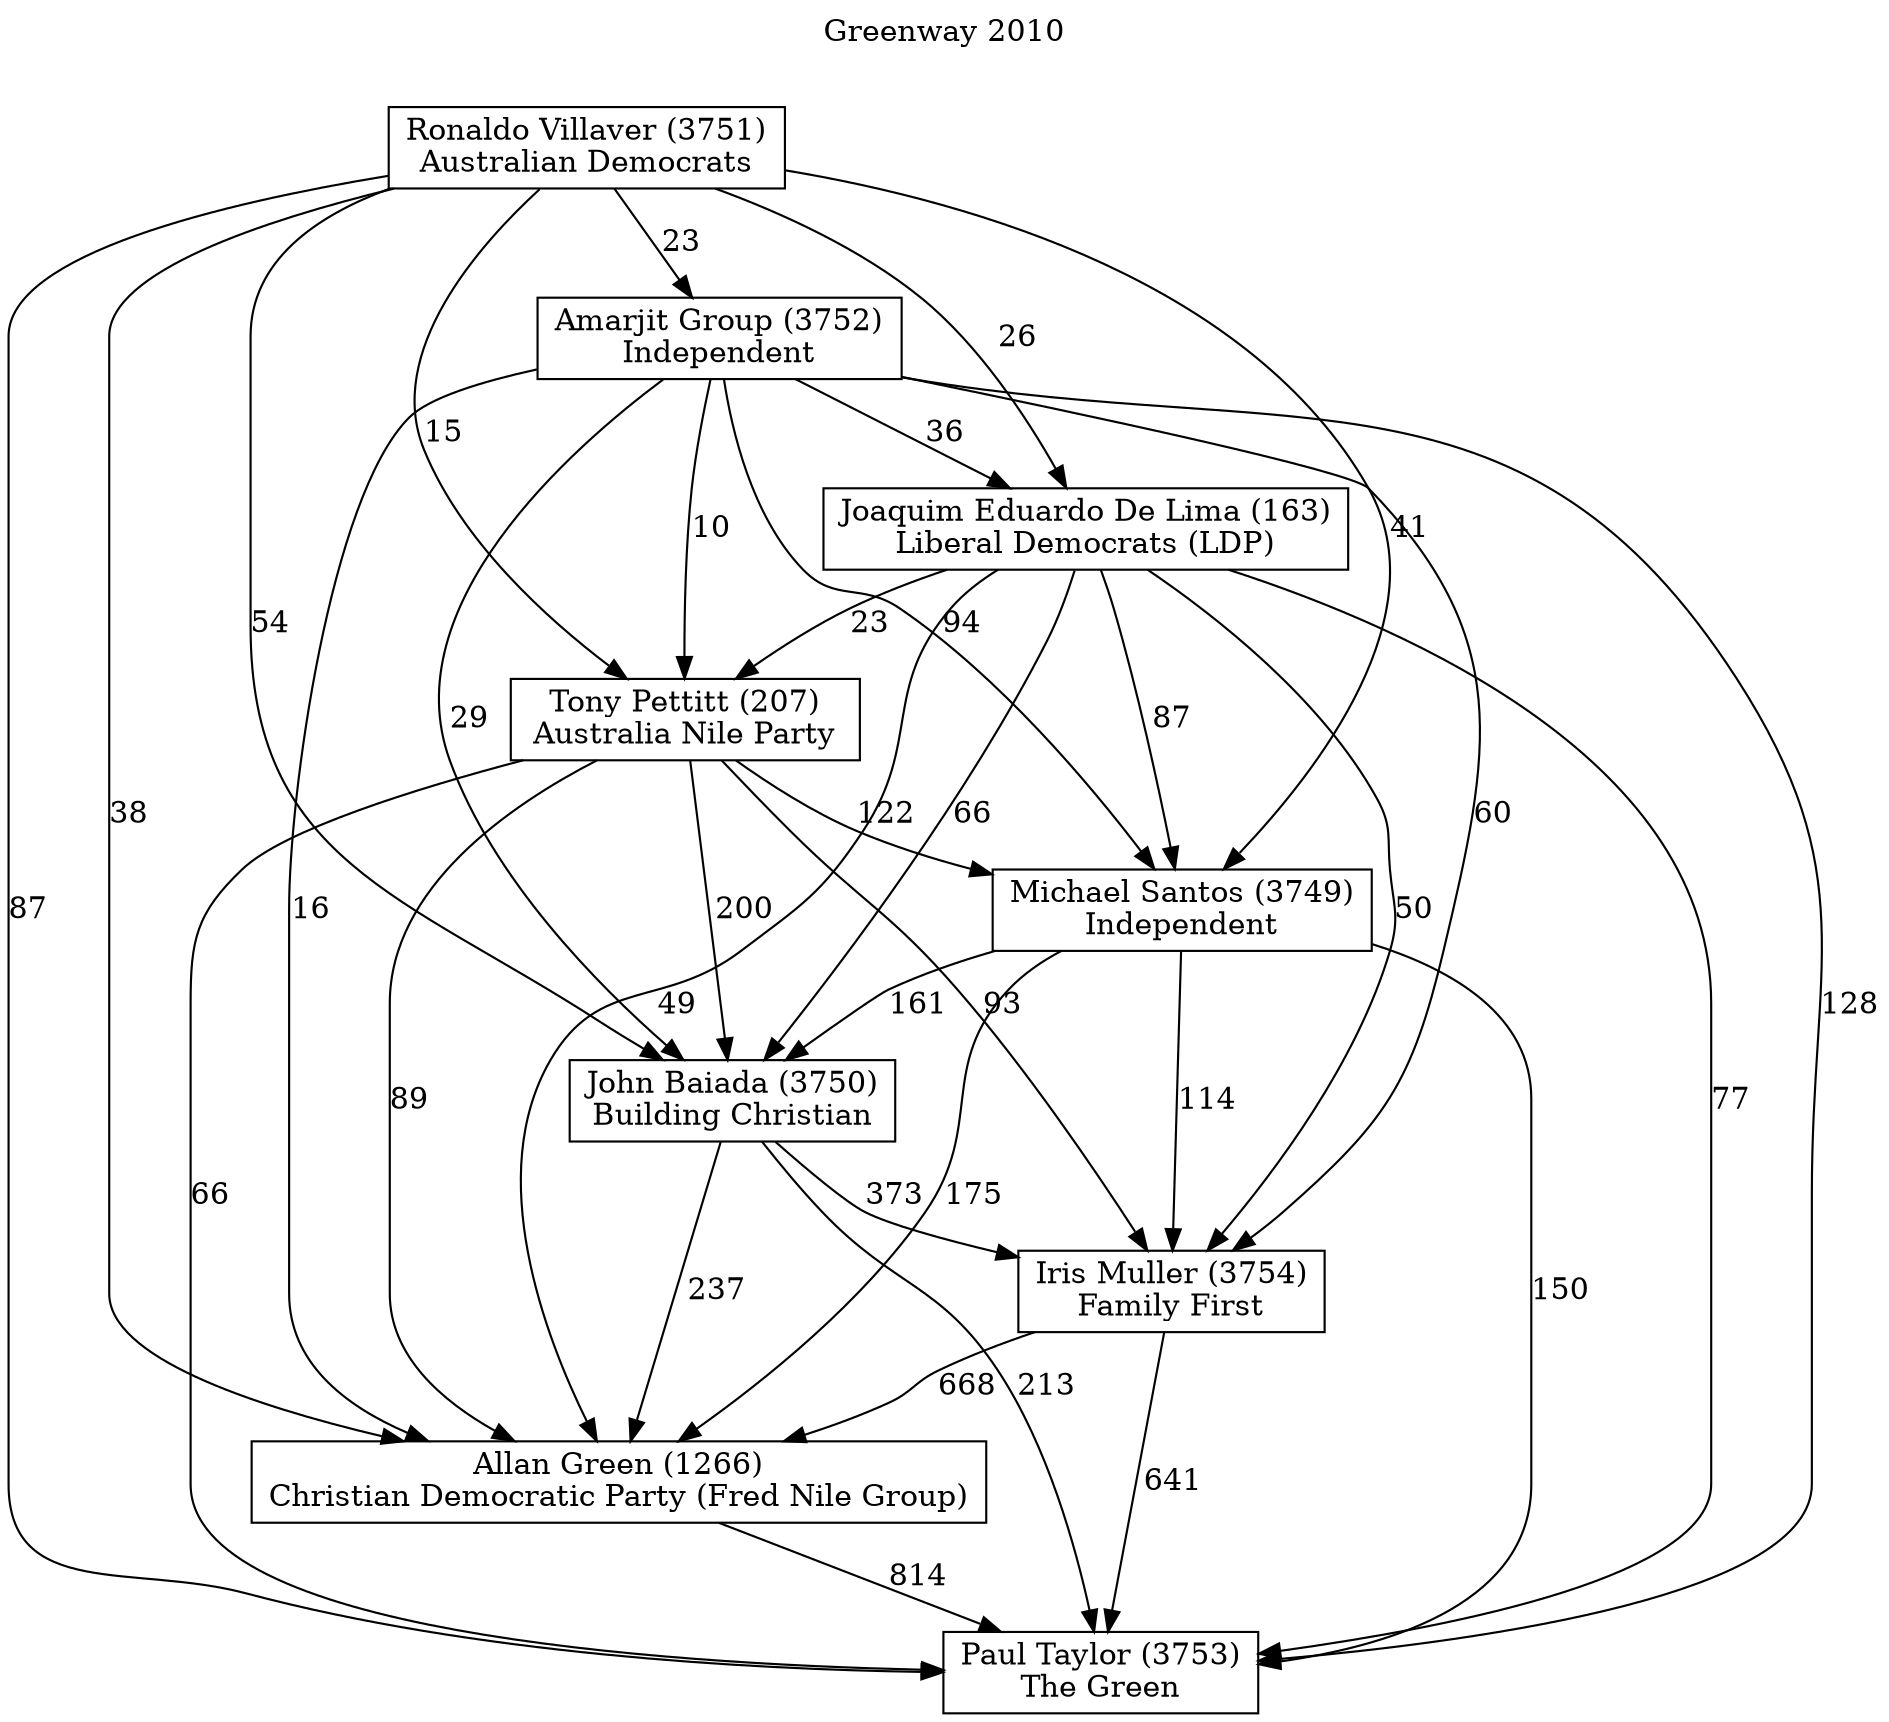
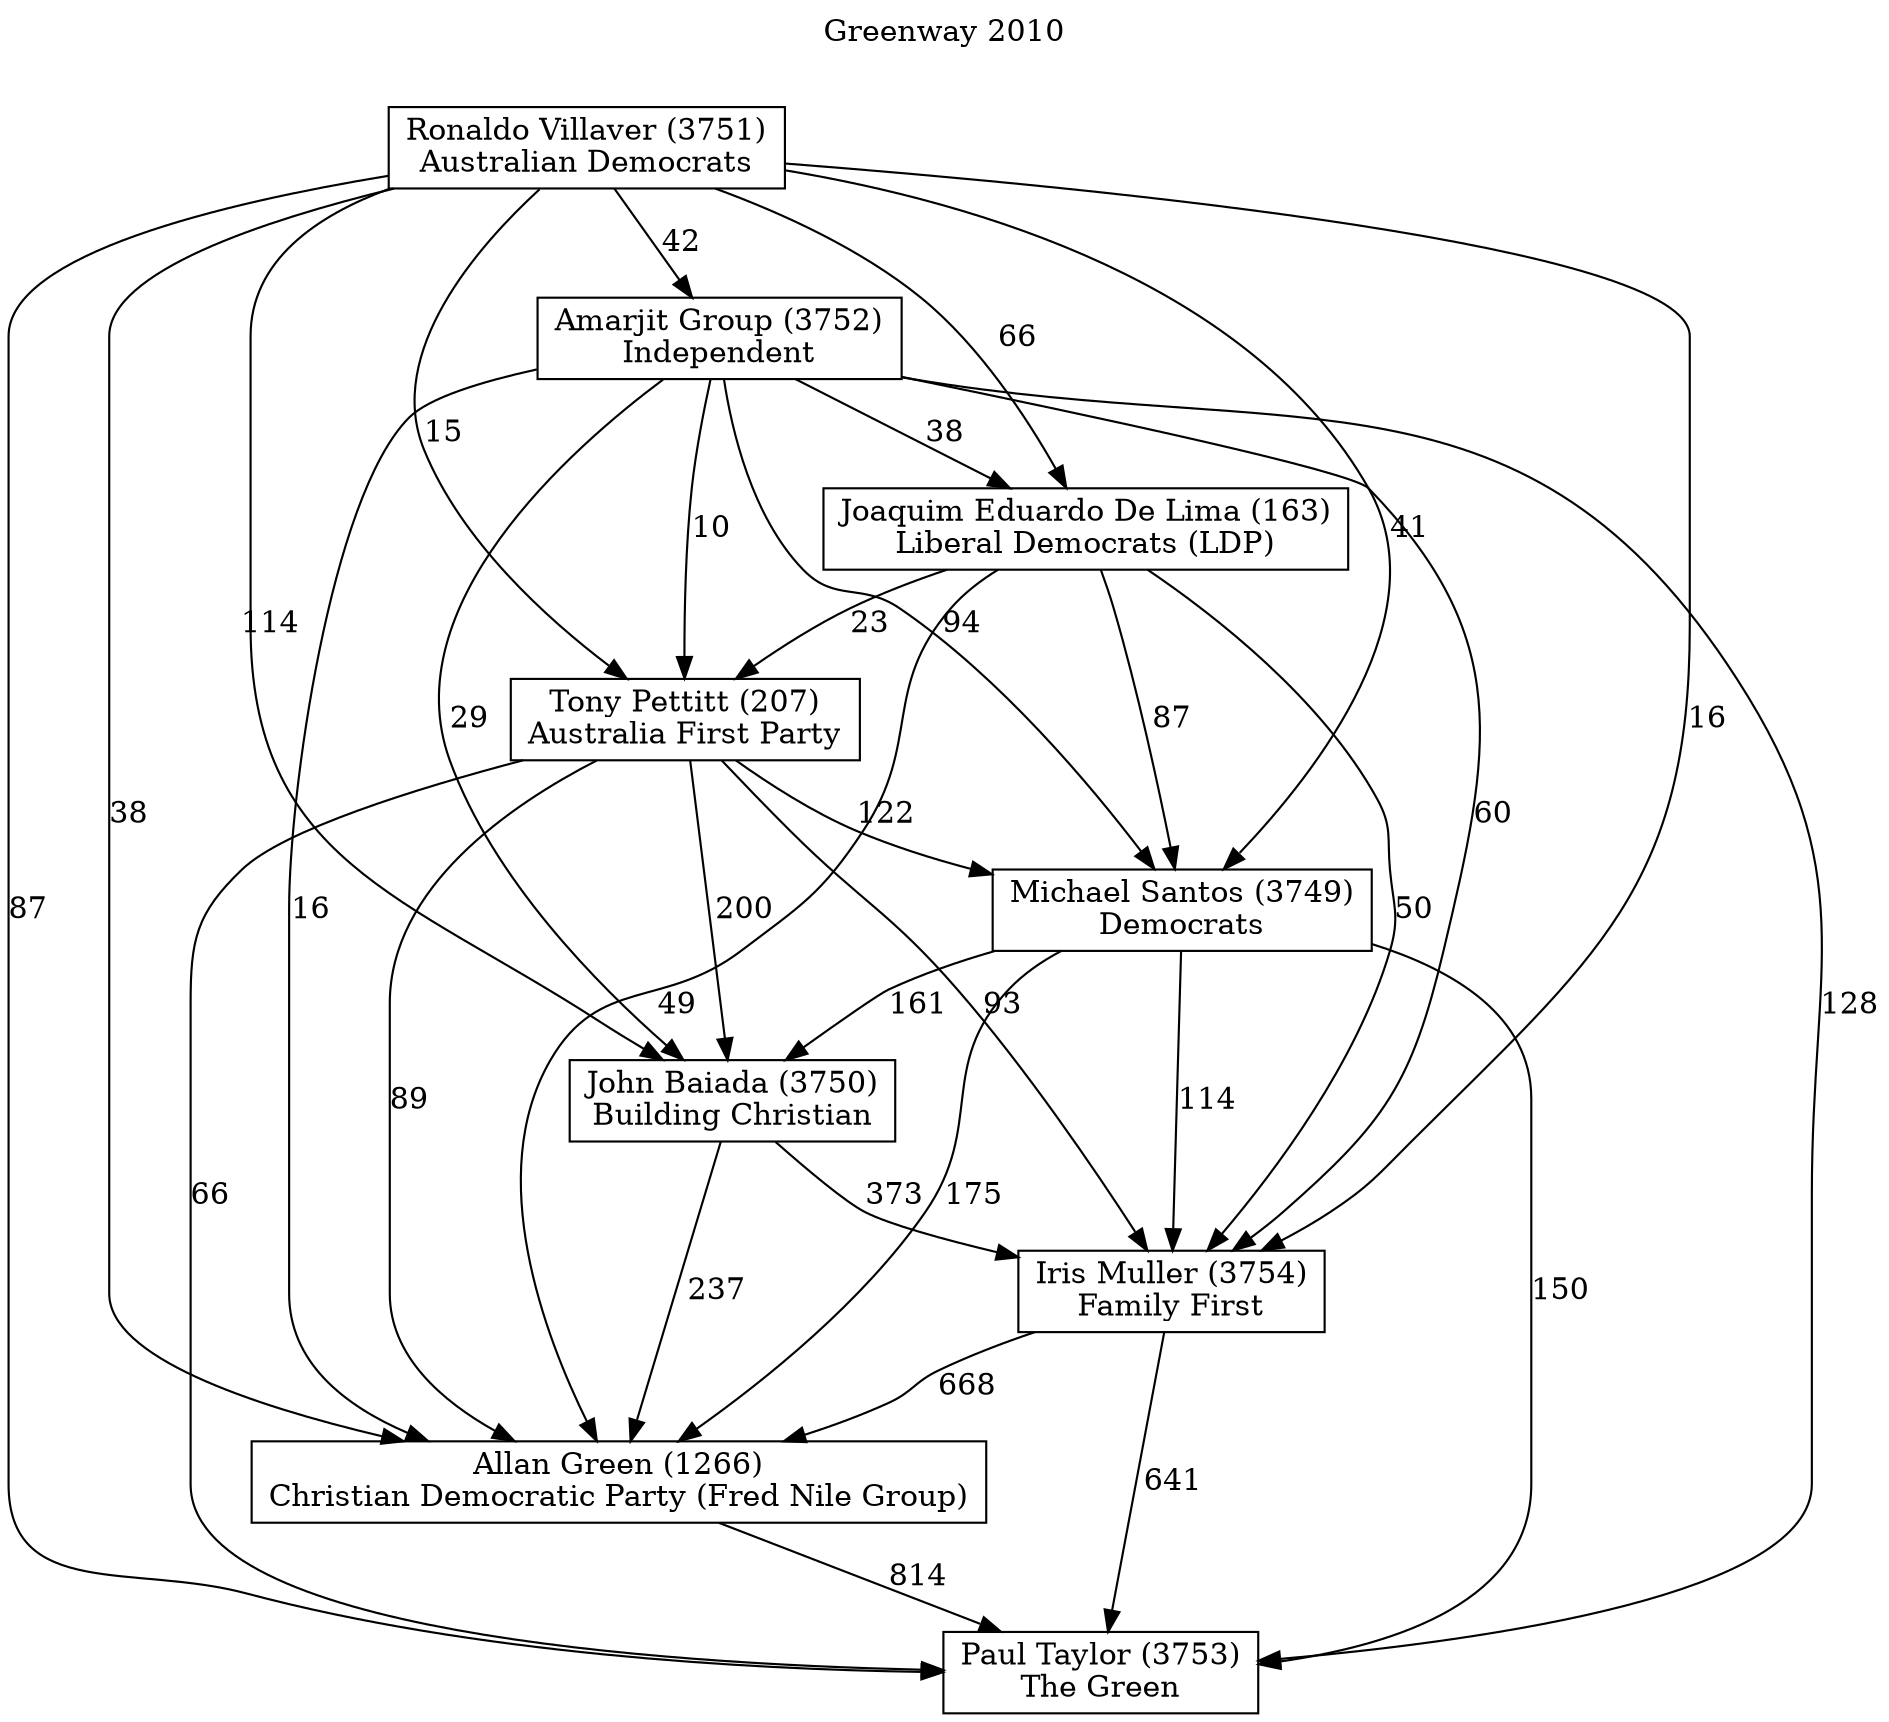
(682, 243) -> (682, 243)
(1018, 338) -> (1018, 338)
none -> (1690, 401)
(946, 434) -> (946, 434)
(271, 624) -> (271, 624)
(685, 720) -> (685, 720)
(943, 816) -> none
(1182, 910) -> (1182, 910)
(1711, 1139) -> none
(966, 1330) -> none
